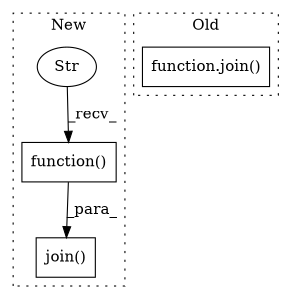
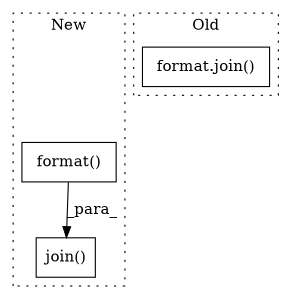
(67, 67) -> none
(206, 67) -> (206, 67)
(69, 162) -> (69, 162)
